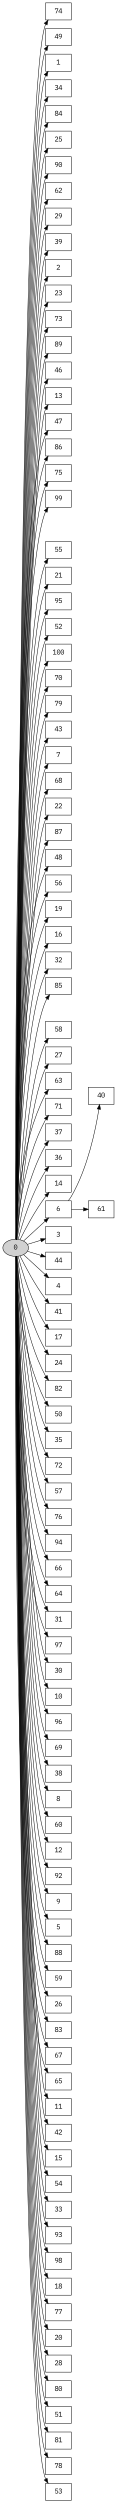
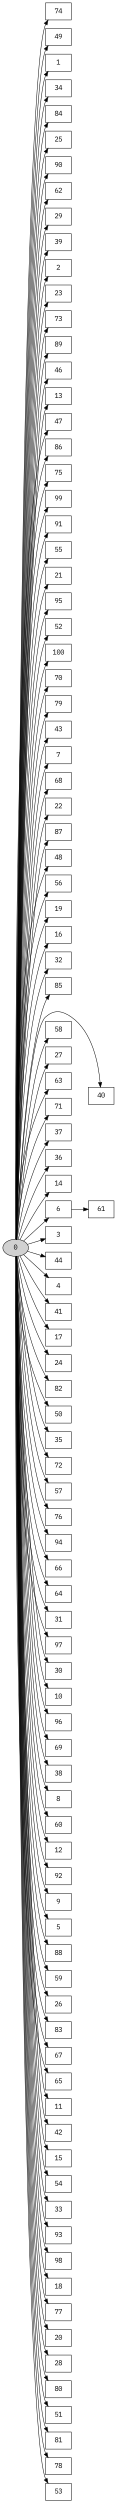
none -> (58, 524)
(88, 1157) -> (44, 1021)
